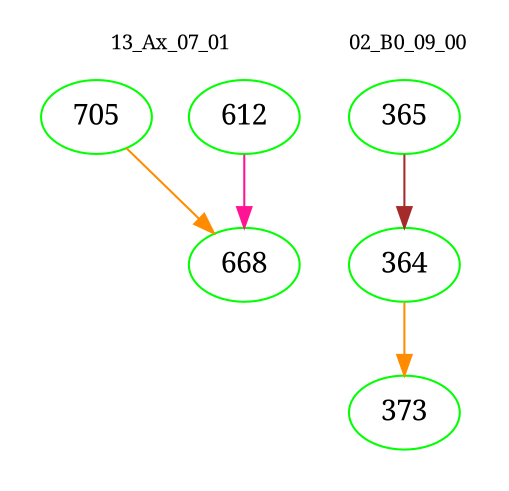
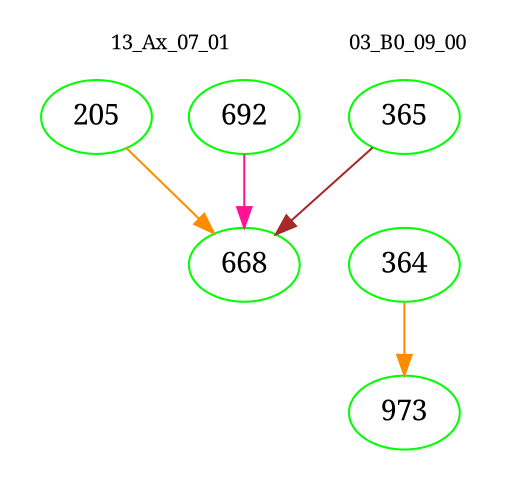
(409, 44) -> (409, 44)
(96, 117) -> (96, 117)
(244, 117) -> (244, 117)
(404, 181) -> (346, 171)
(404, 413) -> (404, 413)
